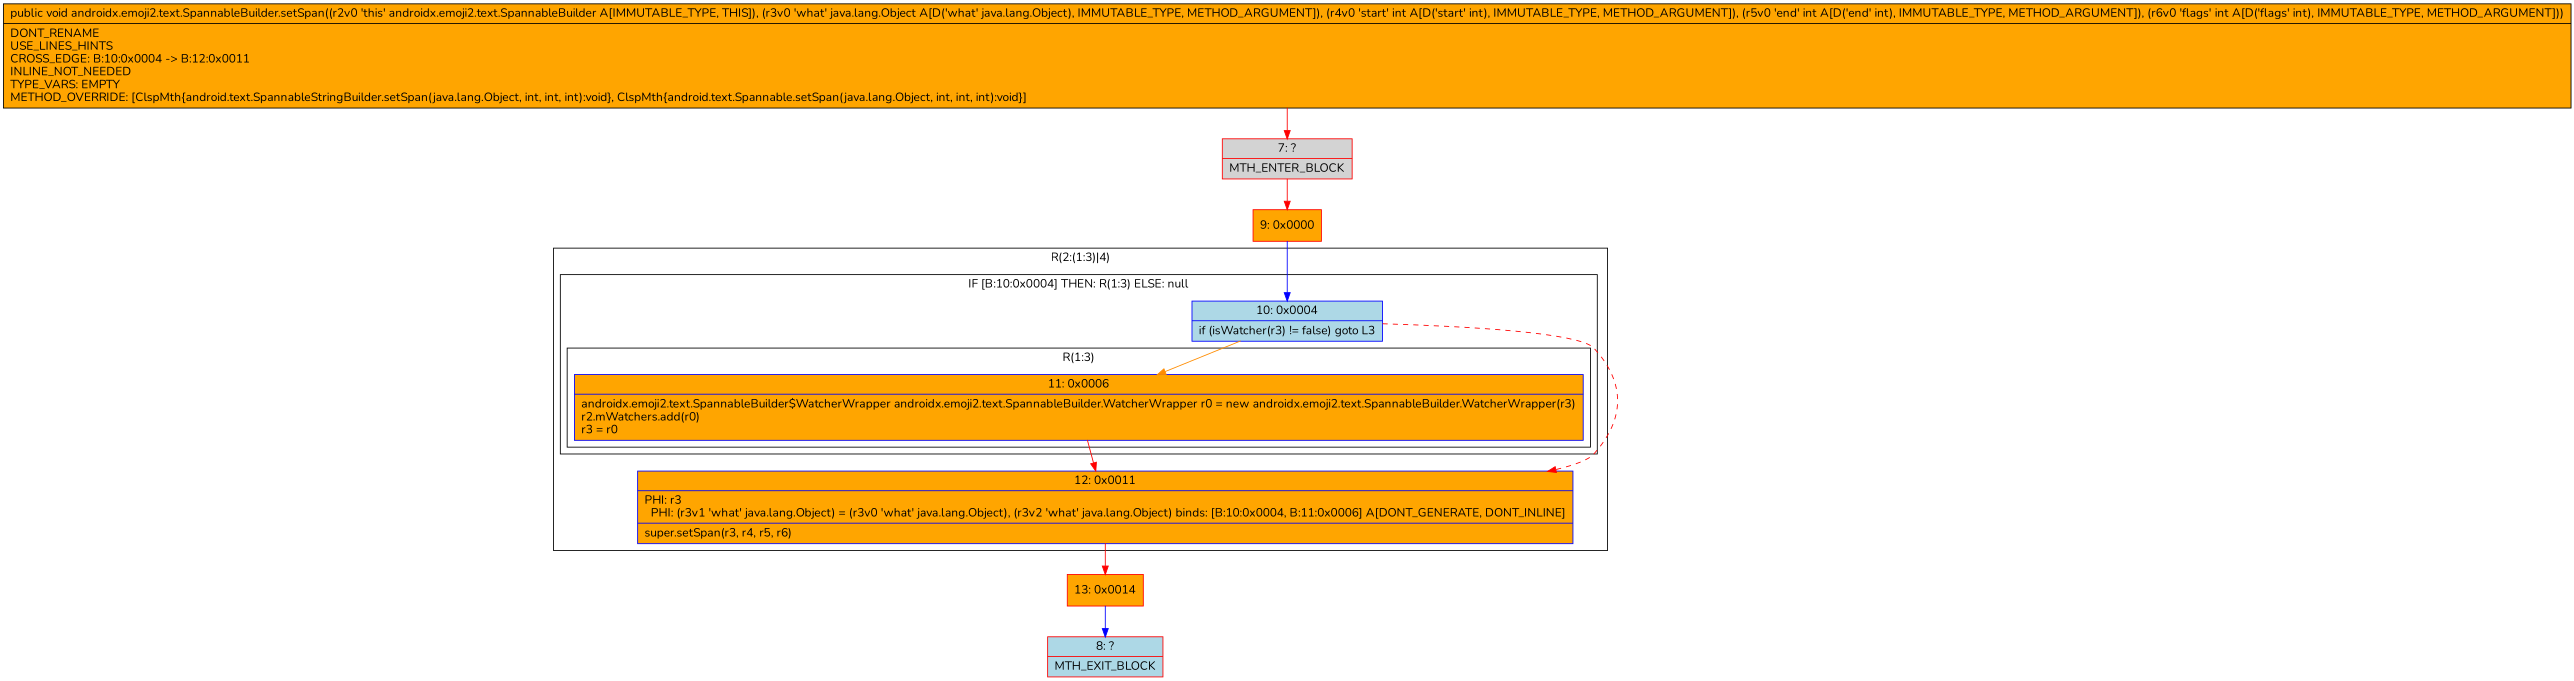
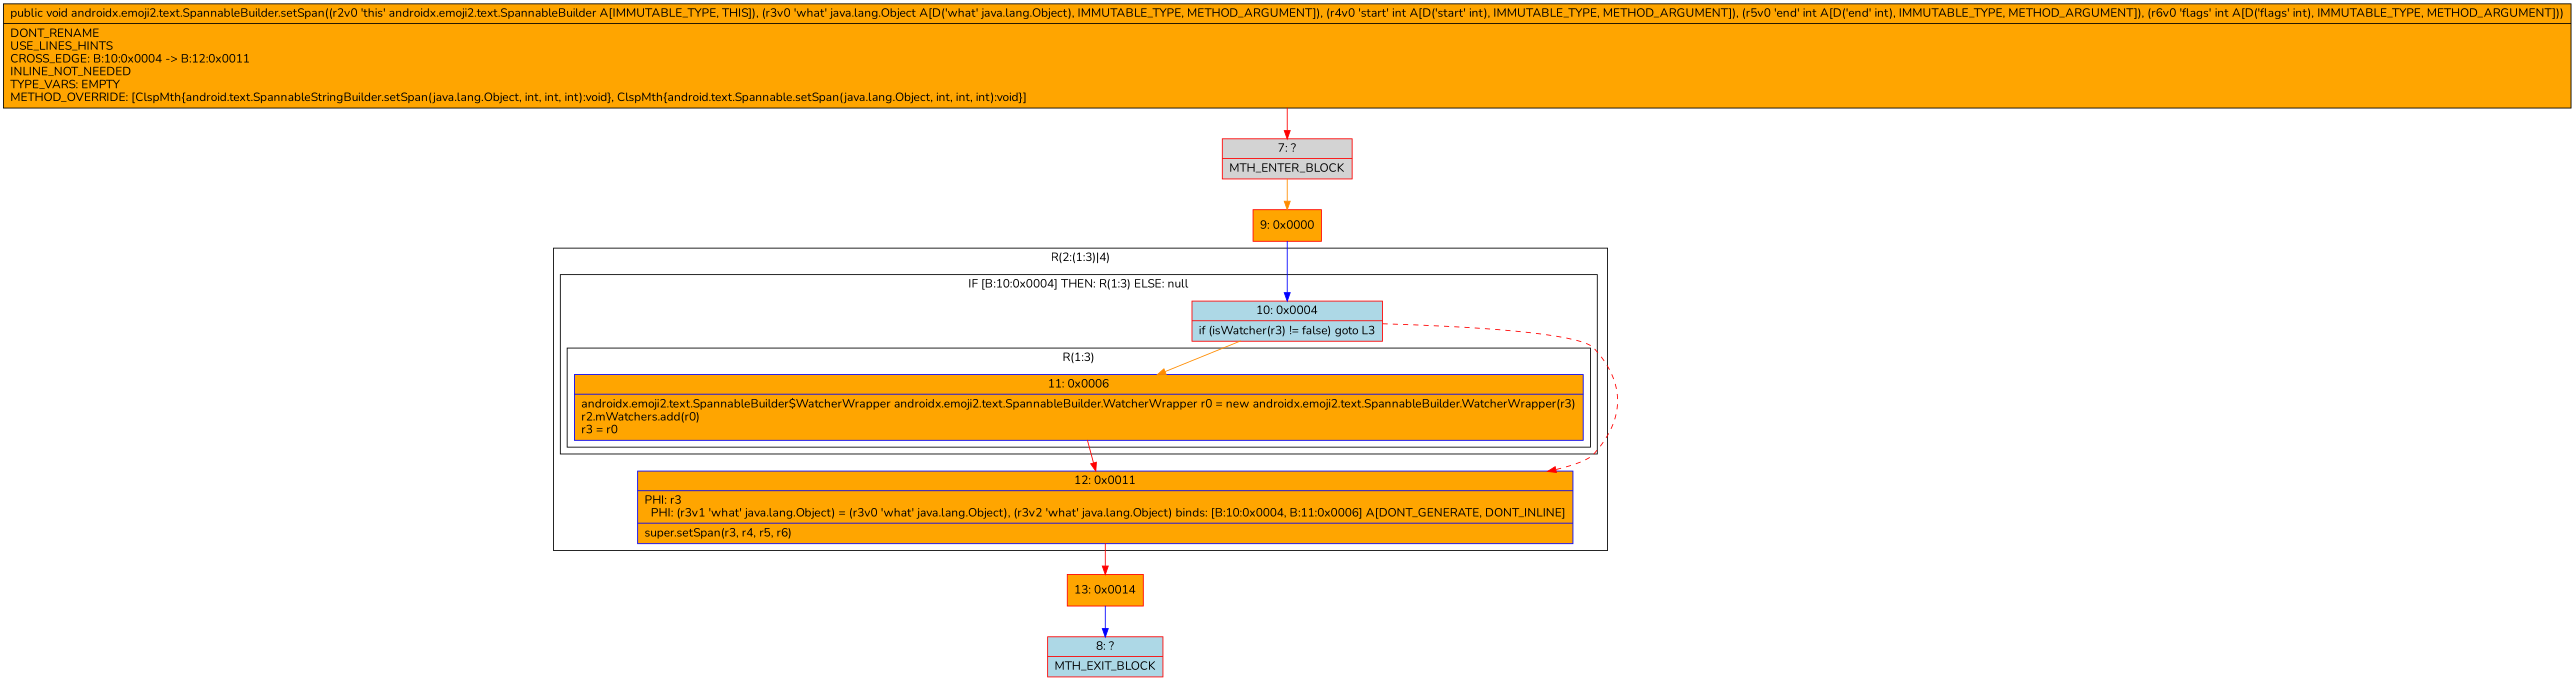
(1287, 190) -> (1287, 190)
(1287, 321) -> (1287, 321)
